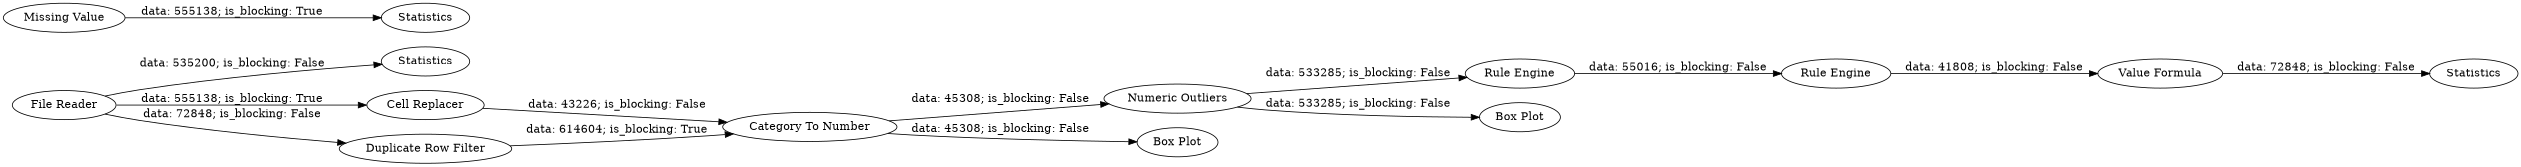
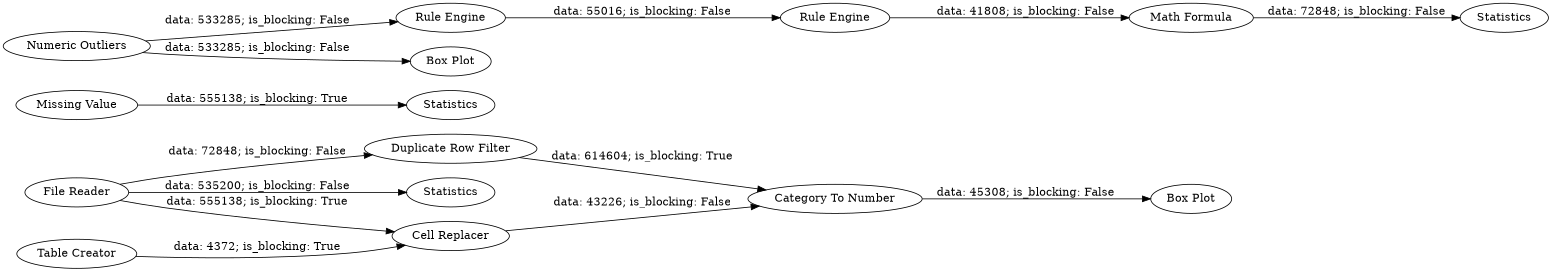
(2160, 74) -> (1191, 18)
(995, 113) -> none
none -> (77, 254)
